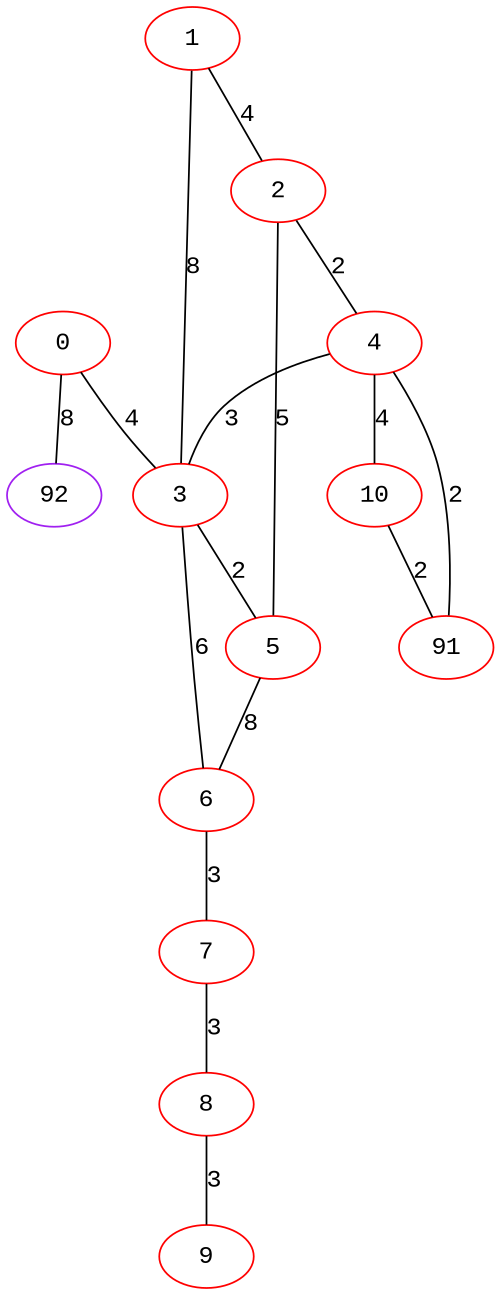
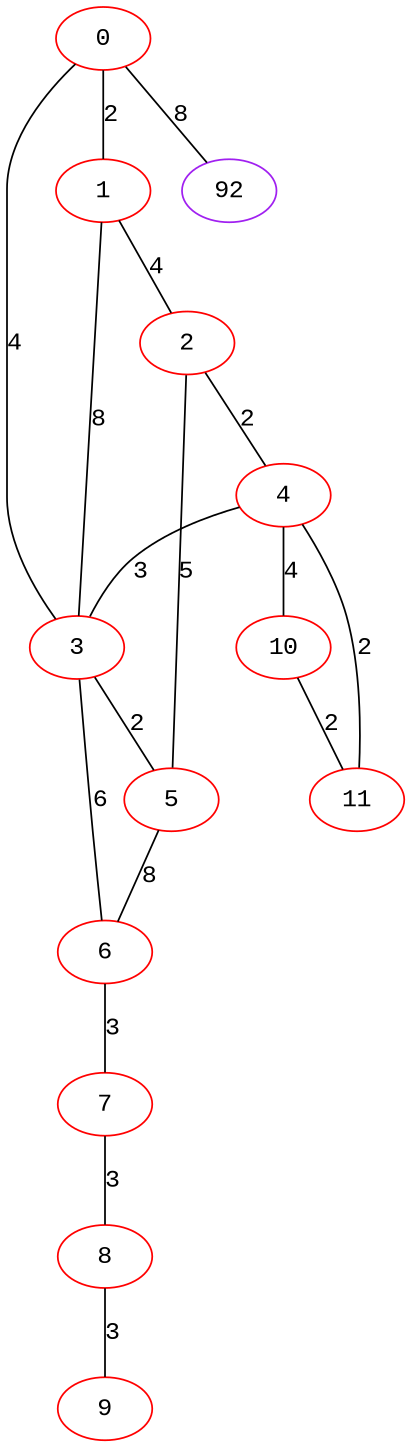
none -> (103, 115)
(446, 648) -> (357, 800)
